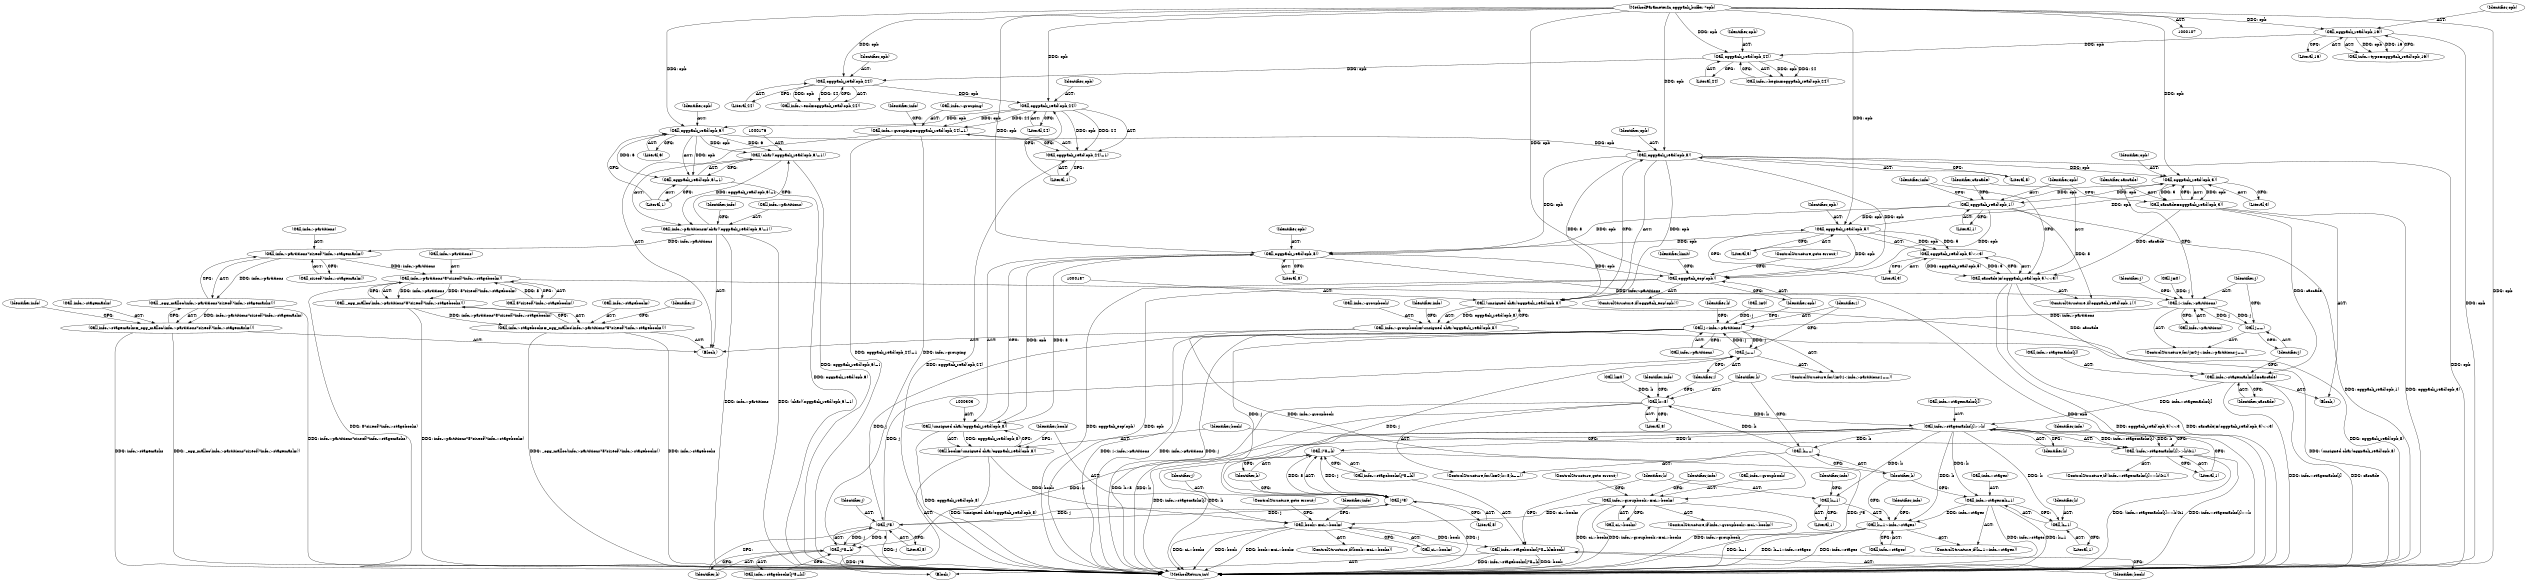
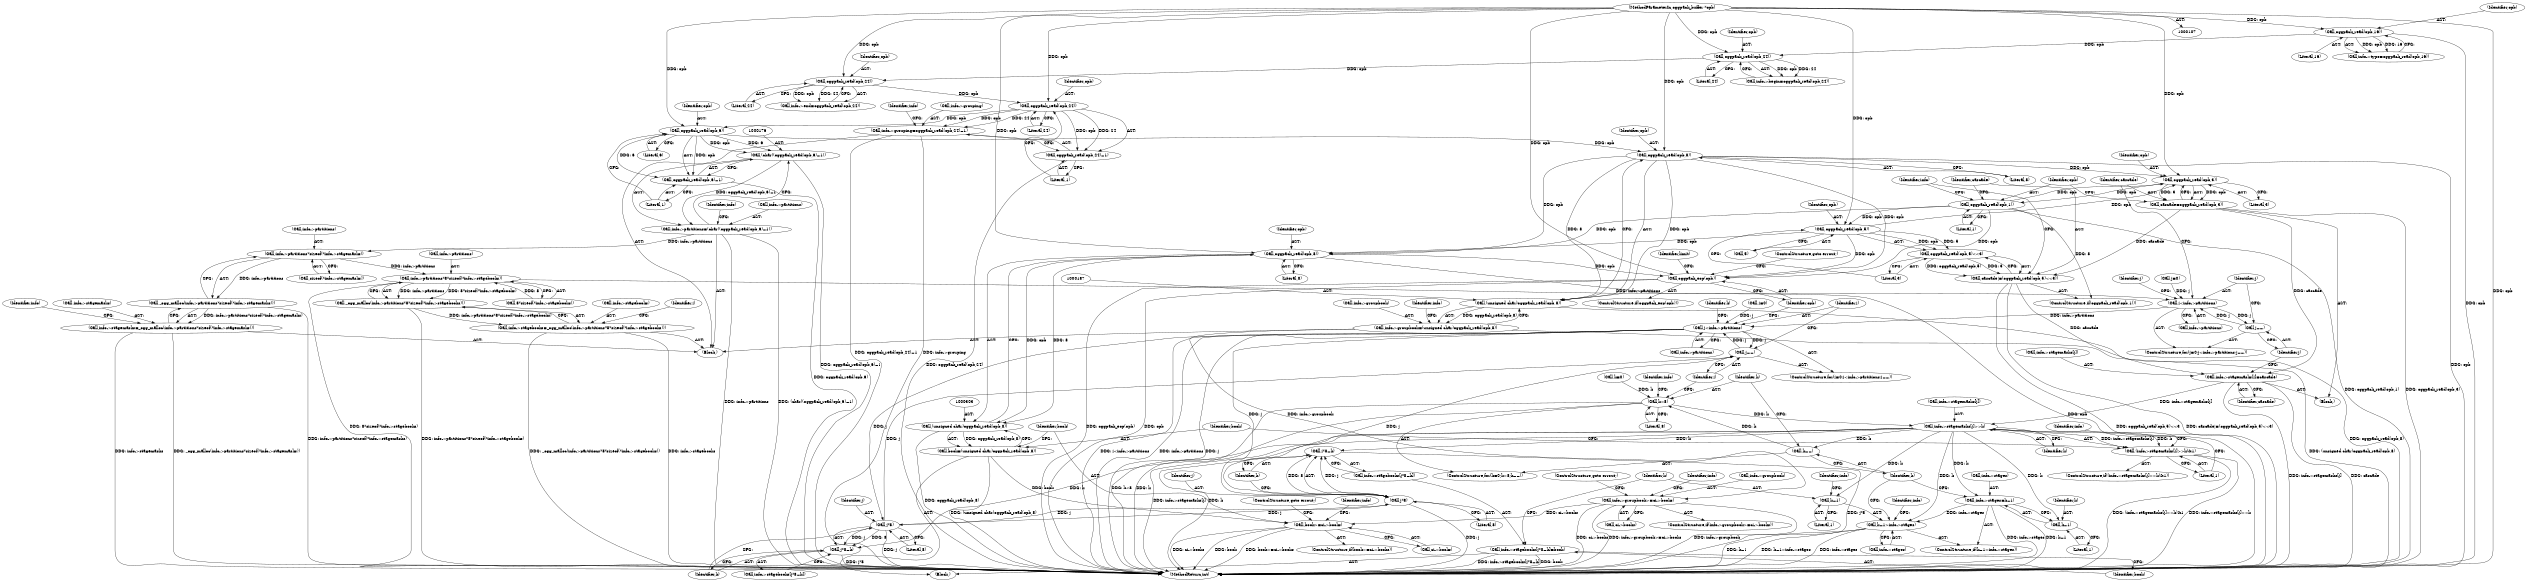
(2314, 39) -> none
(1741, 254) -> (1741, 254)
(1418, 535) -> none
